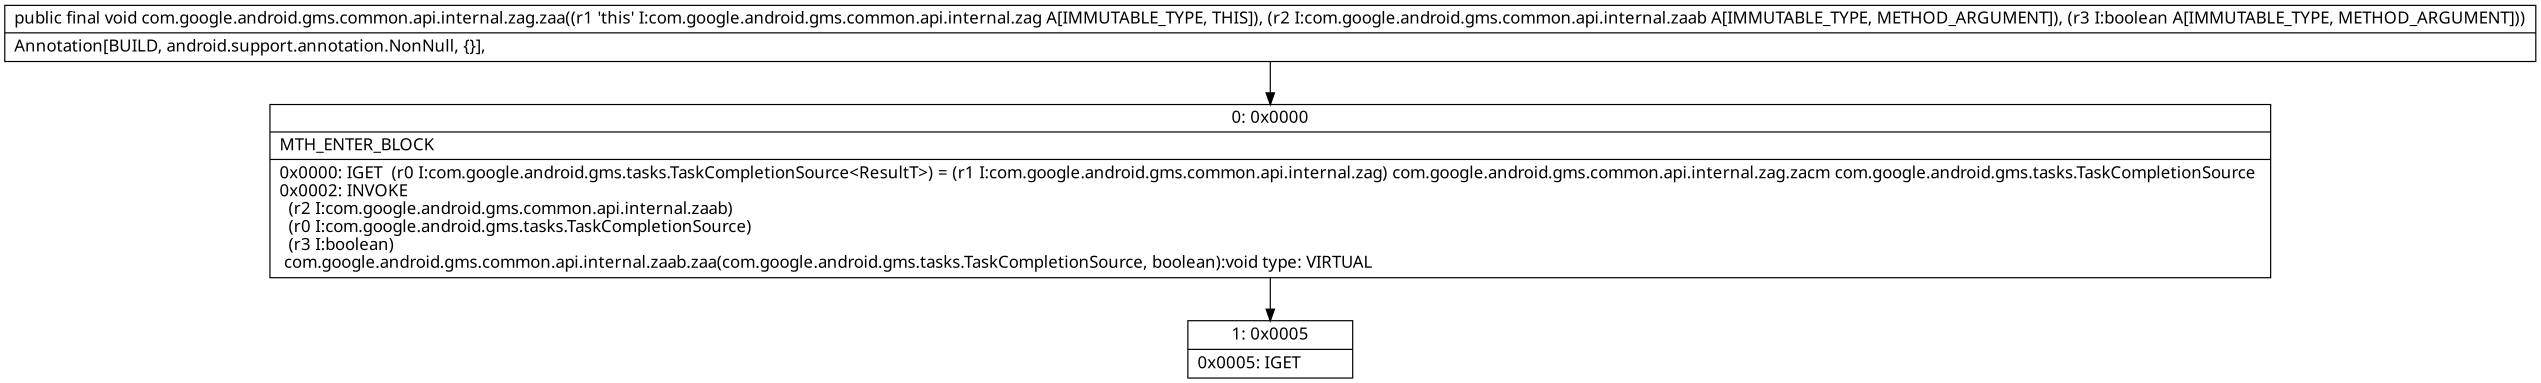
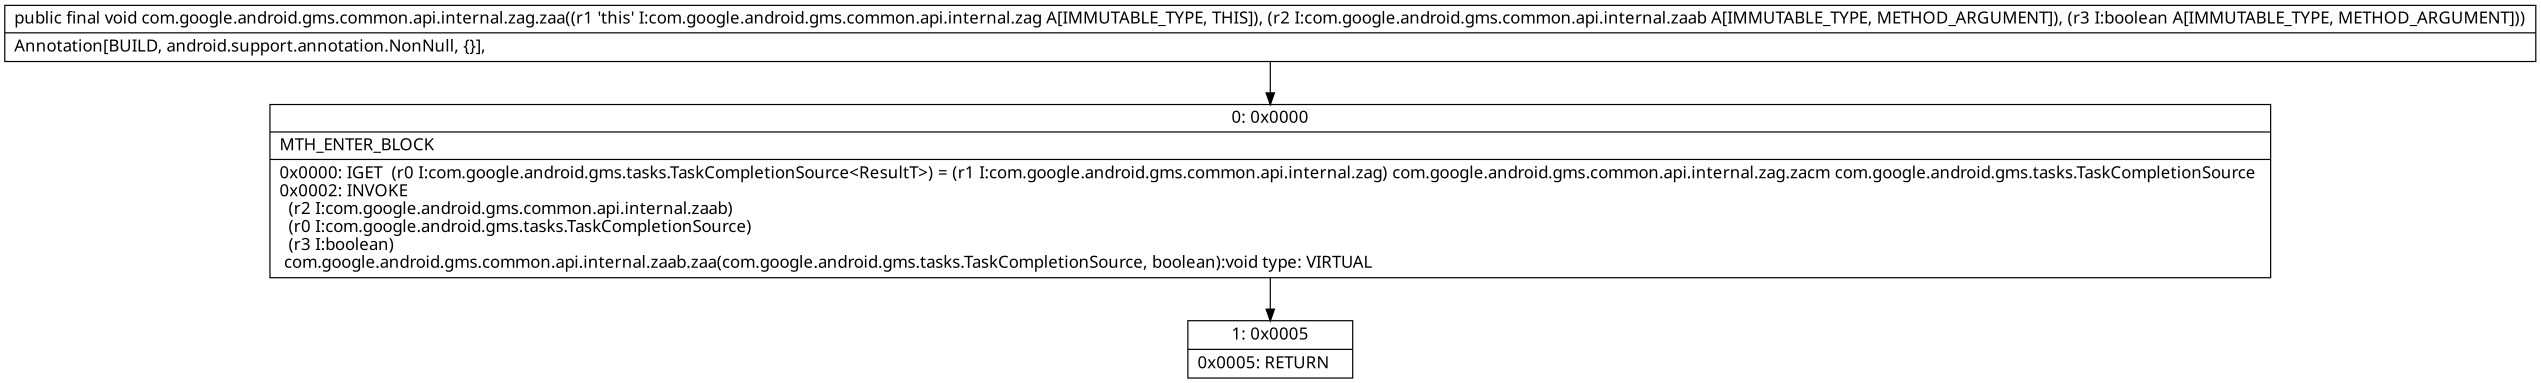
(1256, 363) -> (1270, 363)
